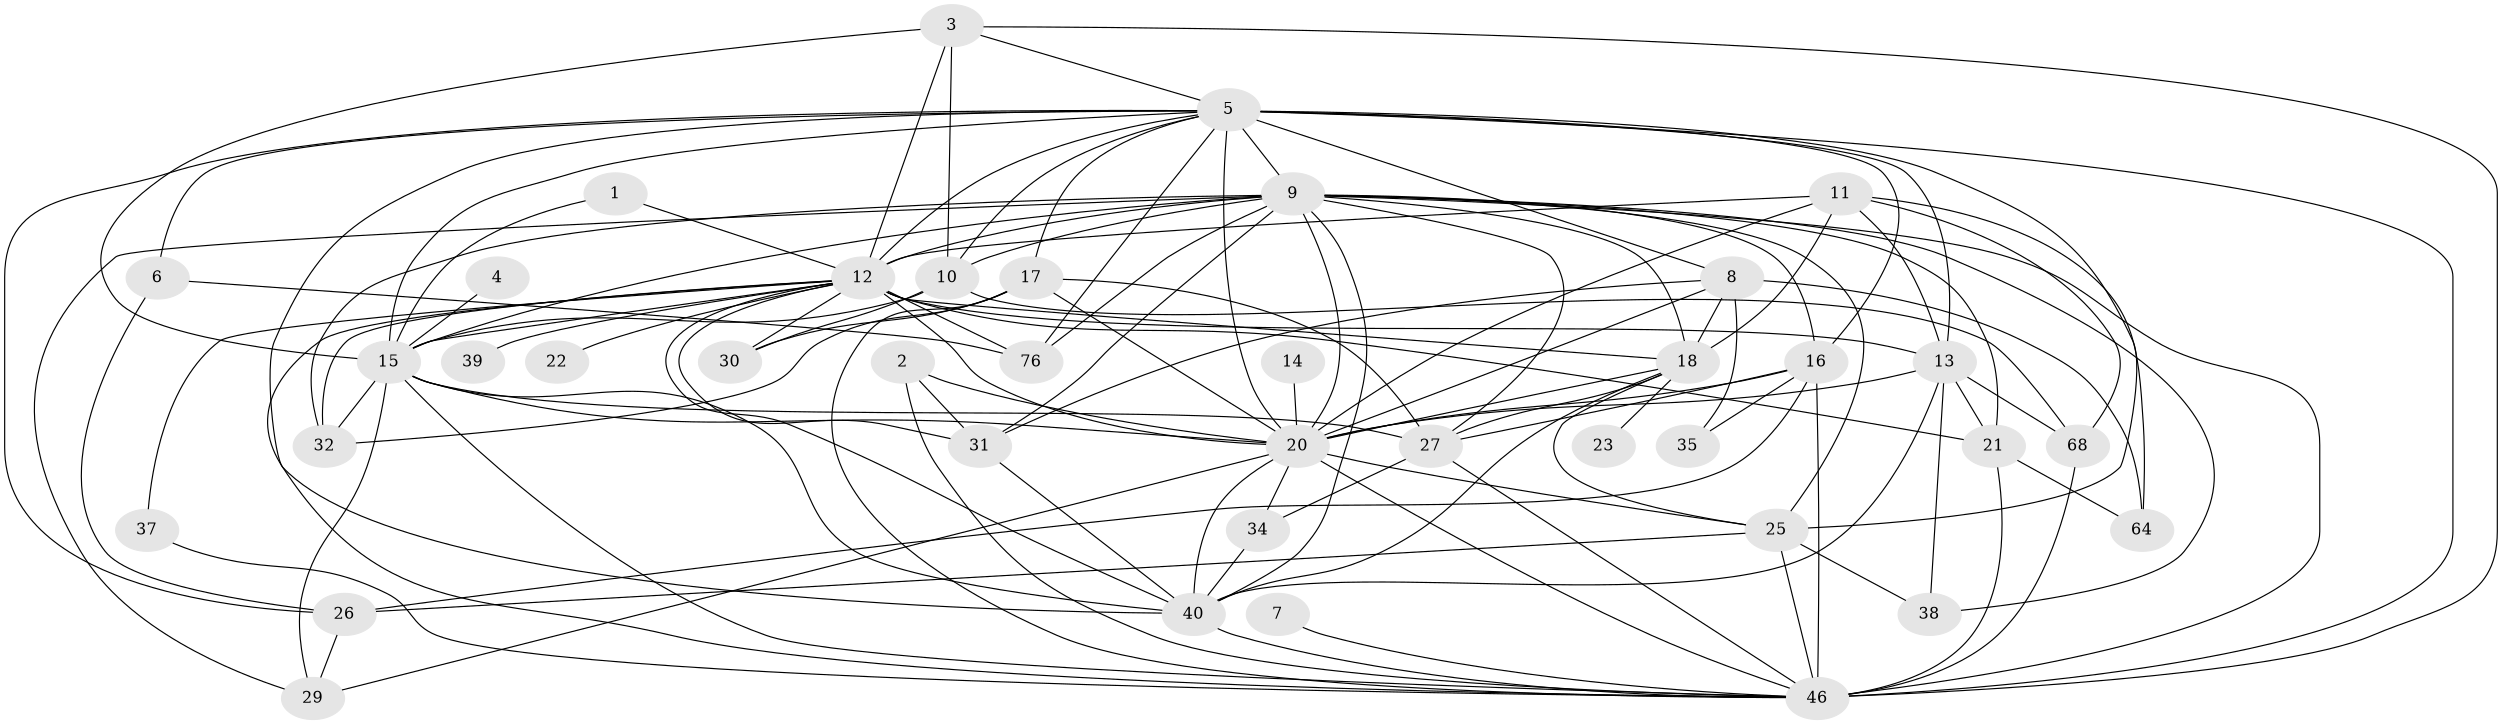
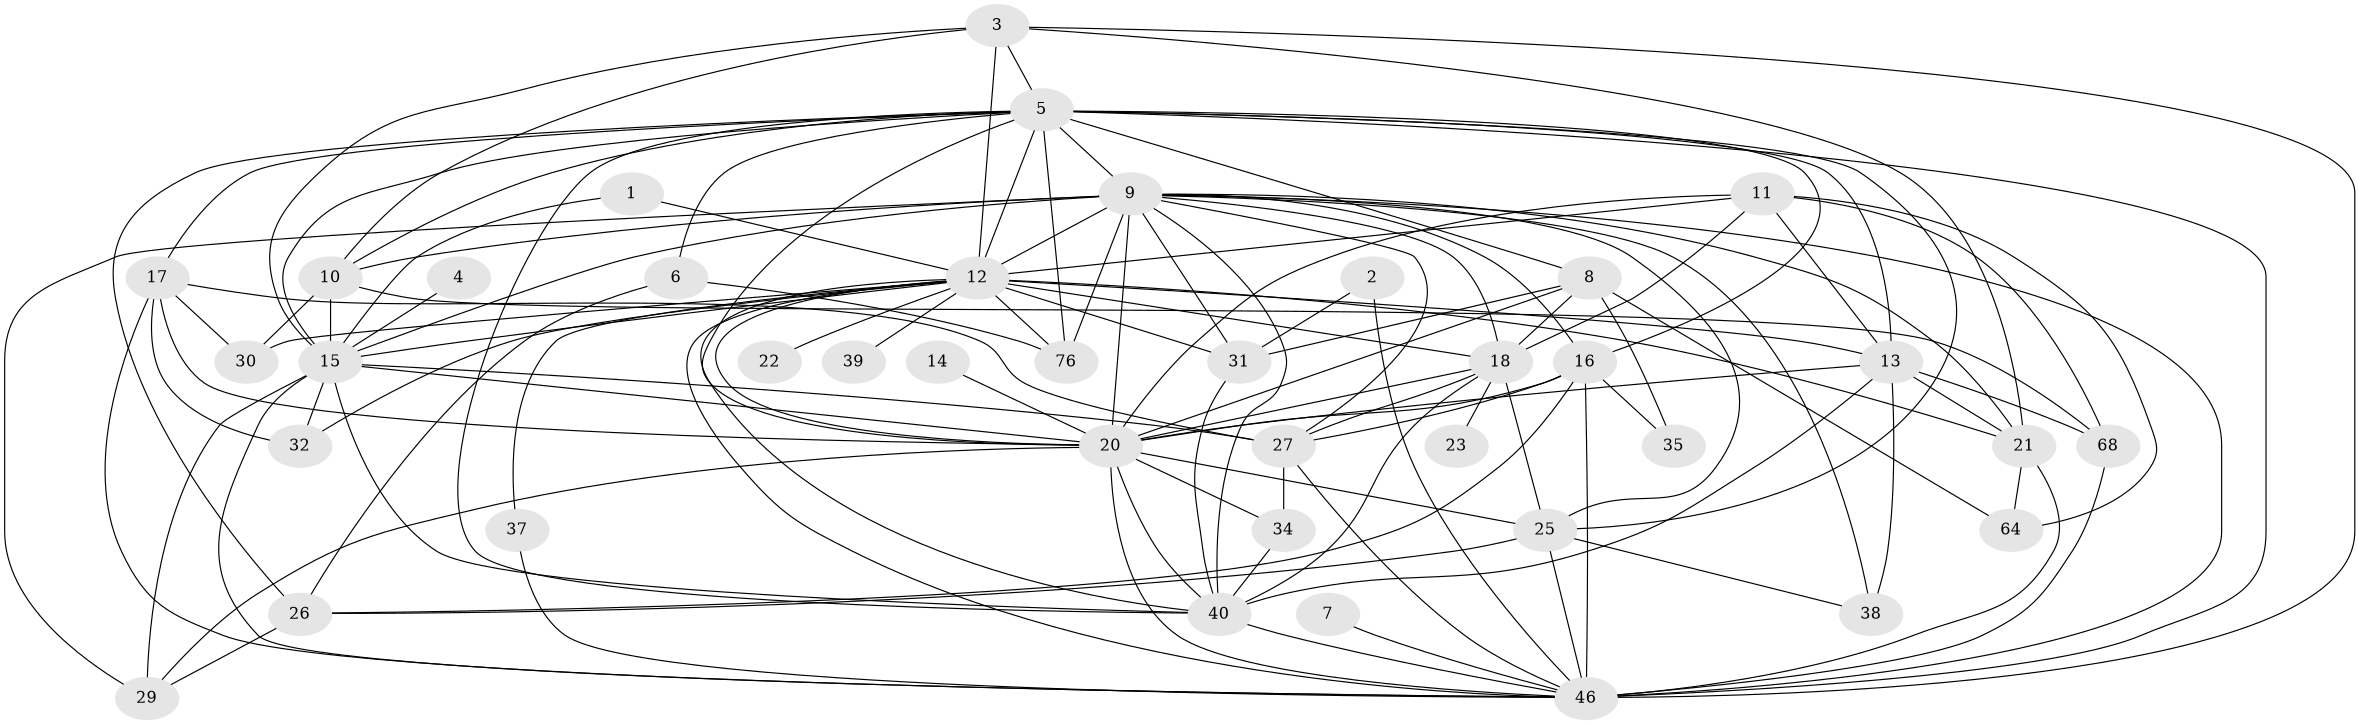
none -> (1613, 93)
(573, 234) -> none
(1096, 417) -> none
